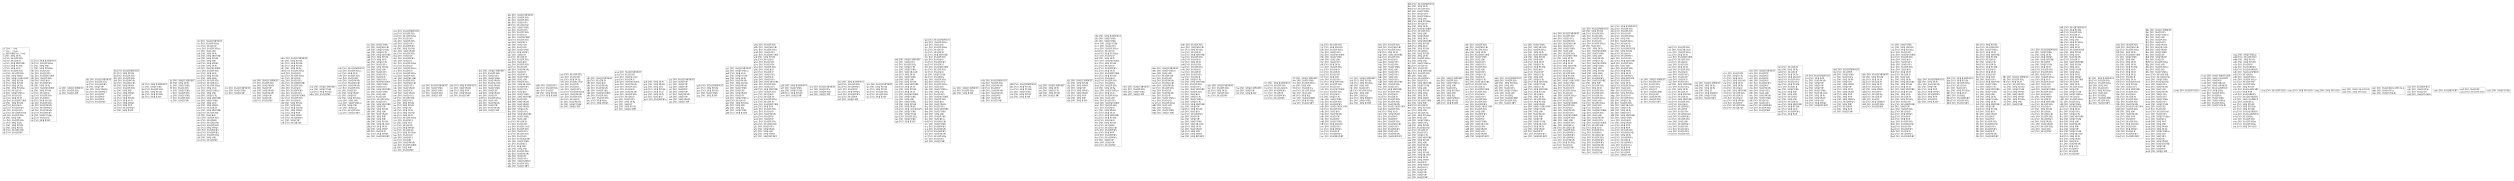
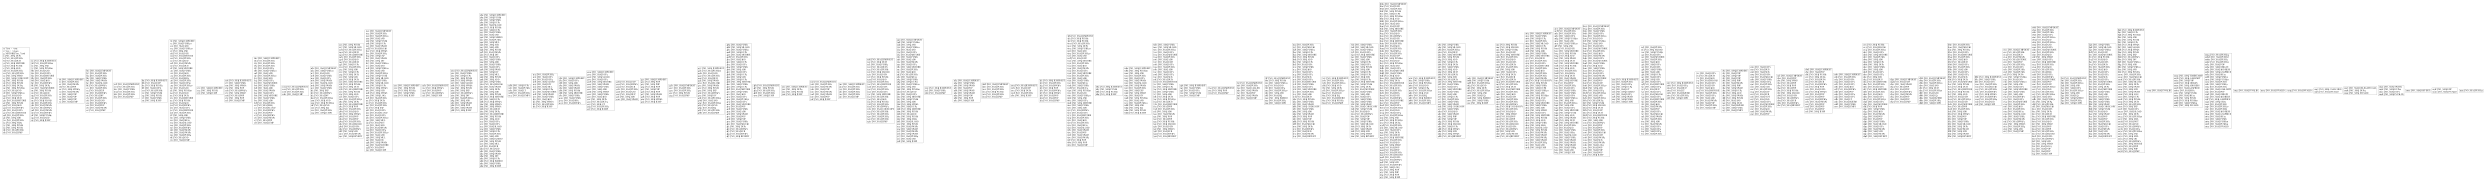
(71, 91) -> none
